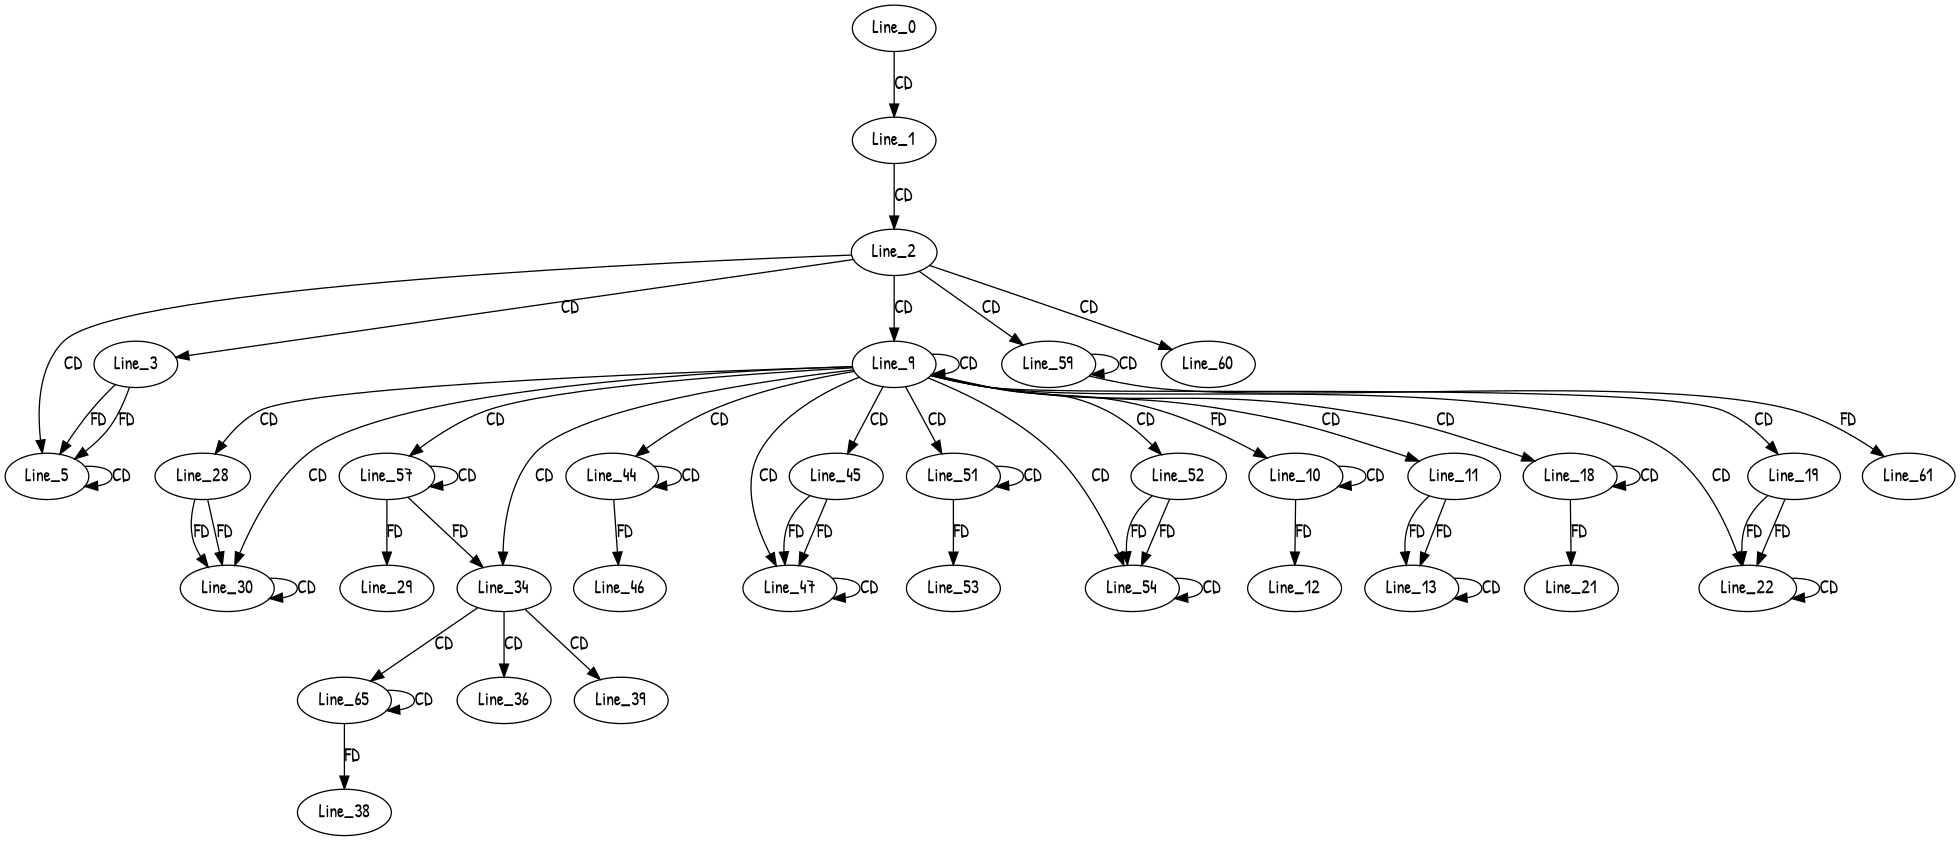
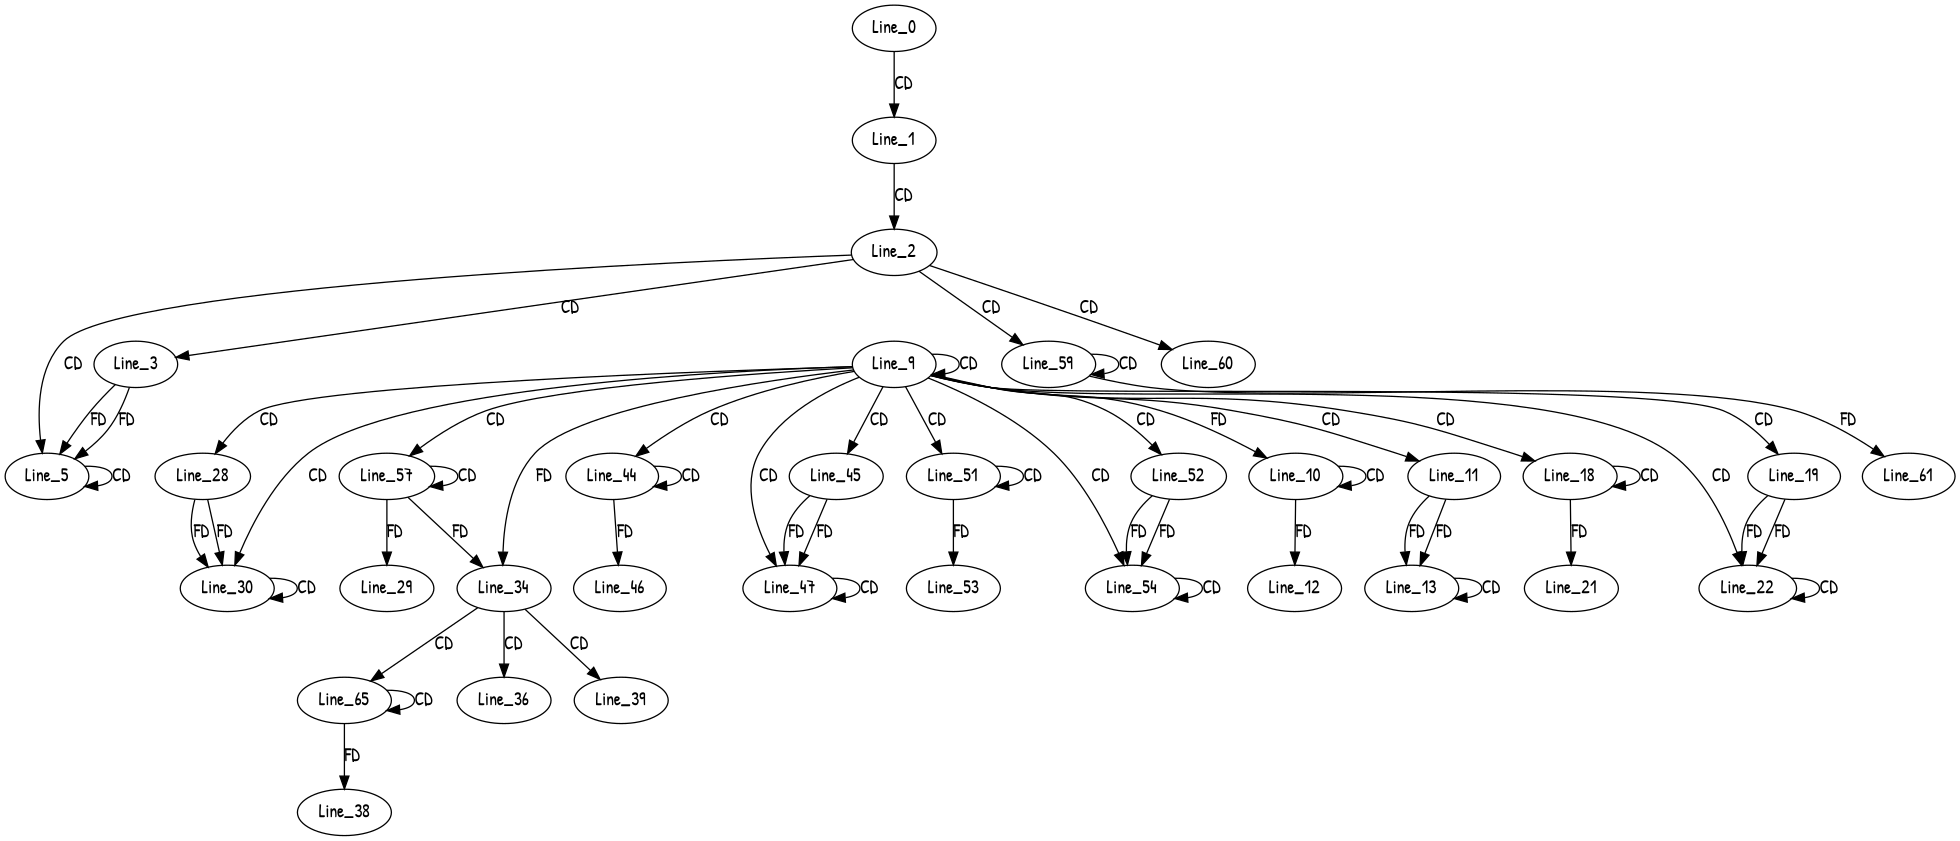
(894, 302) -> none
(545, 476) -> (545, 476)
